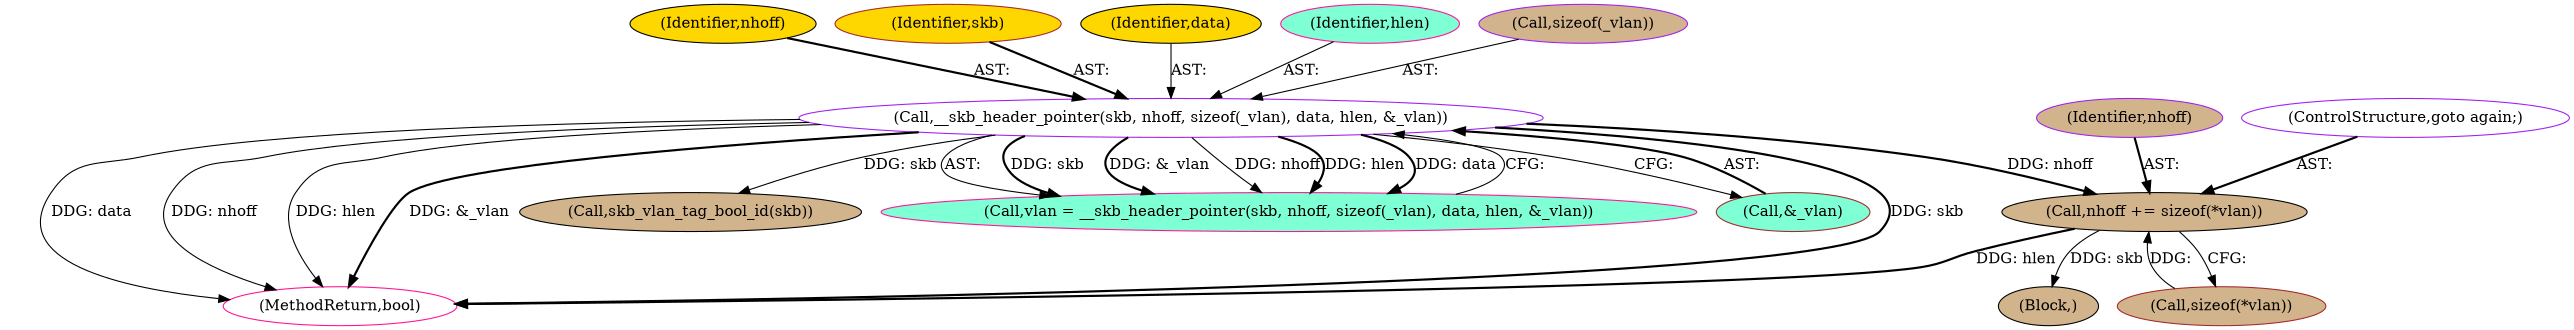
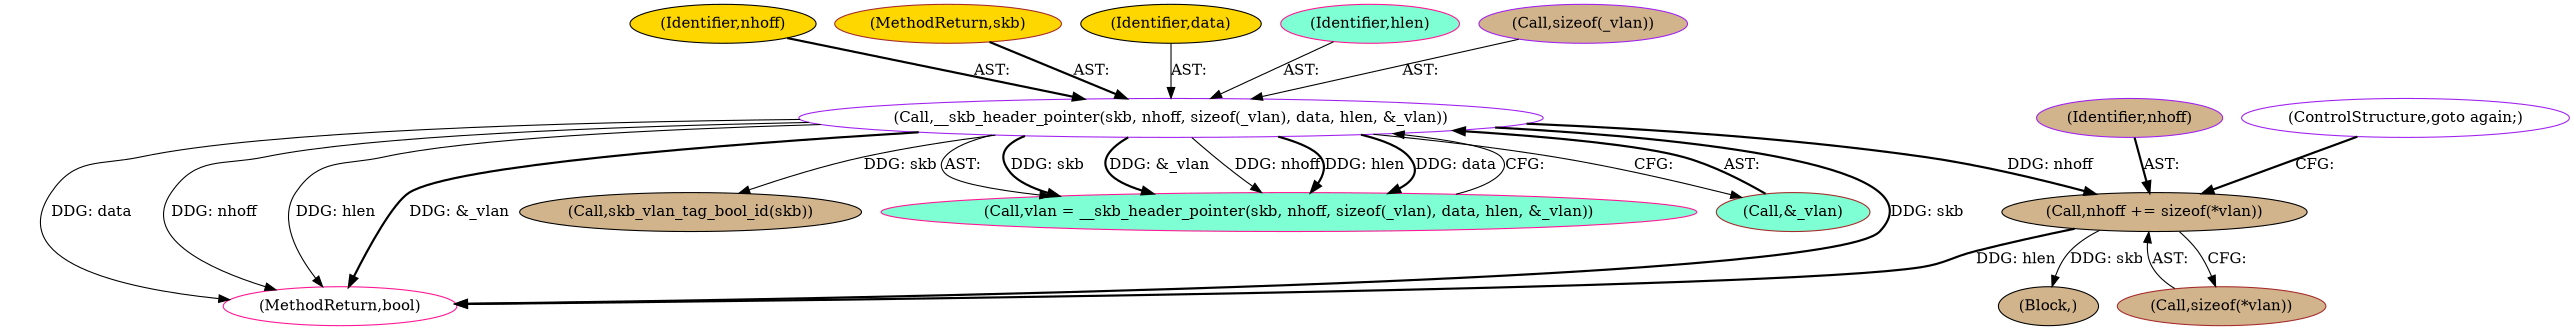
(948, 24) -> (948, 24)
(2317, 165) -> (2317, 165)
(2173, 259) -> (2173, 259)
